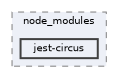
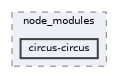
(59, 49) -> (59, 49)
